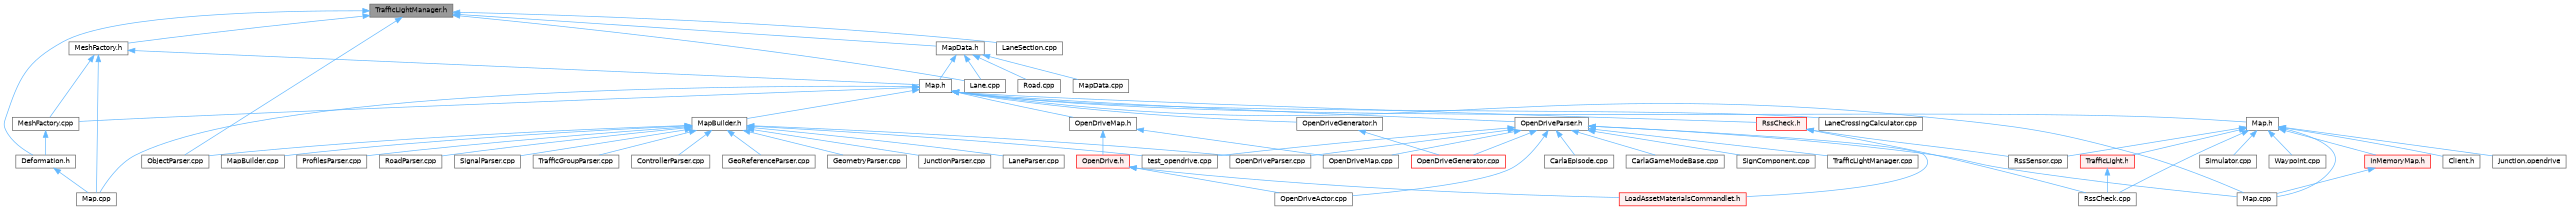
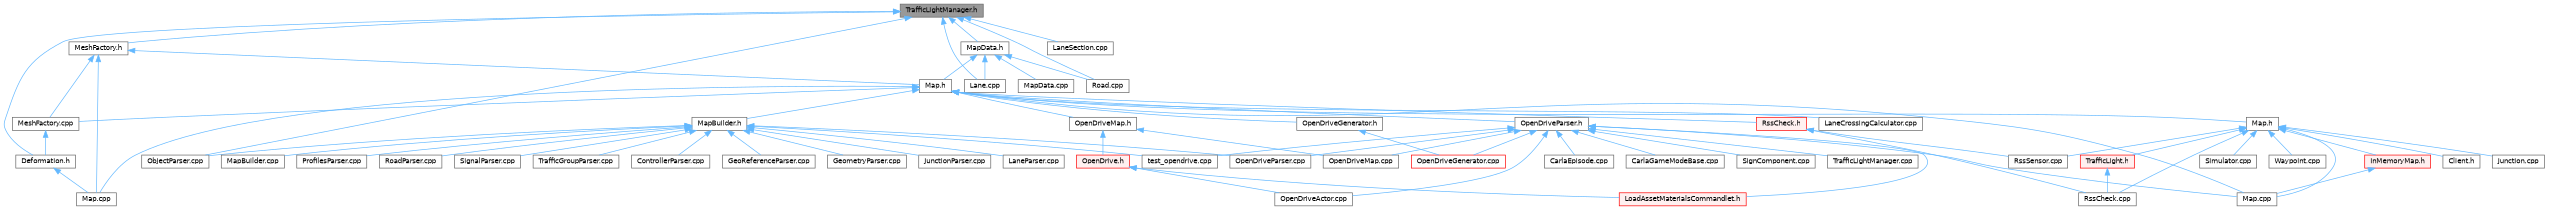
none -> (1029, 49)
(2529, 162) -> (2518, 162)
